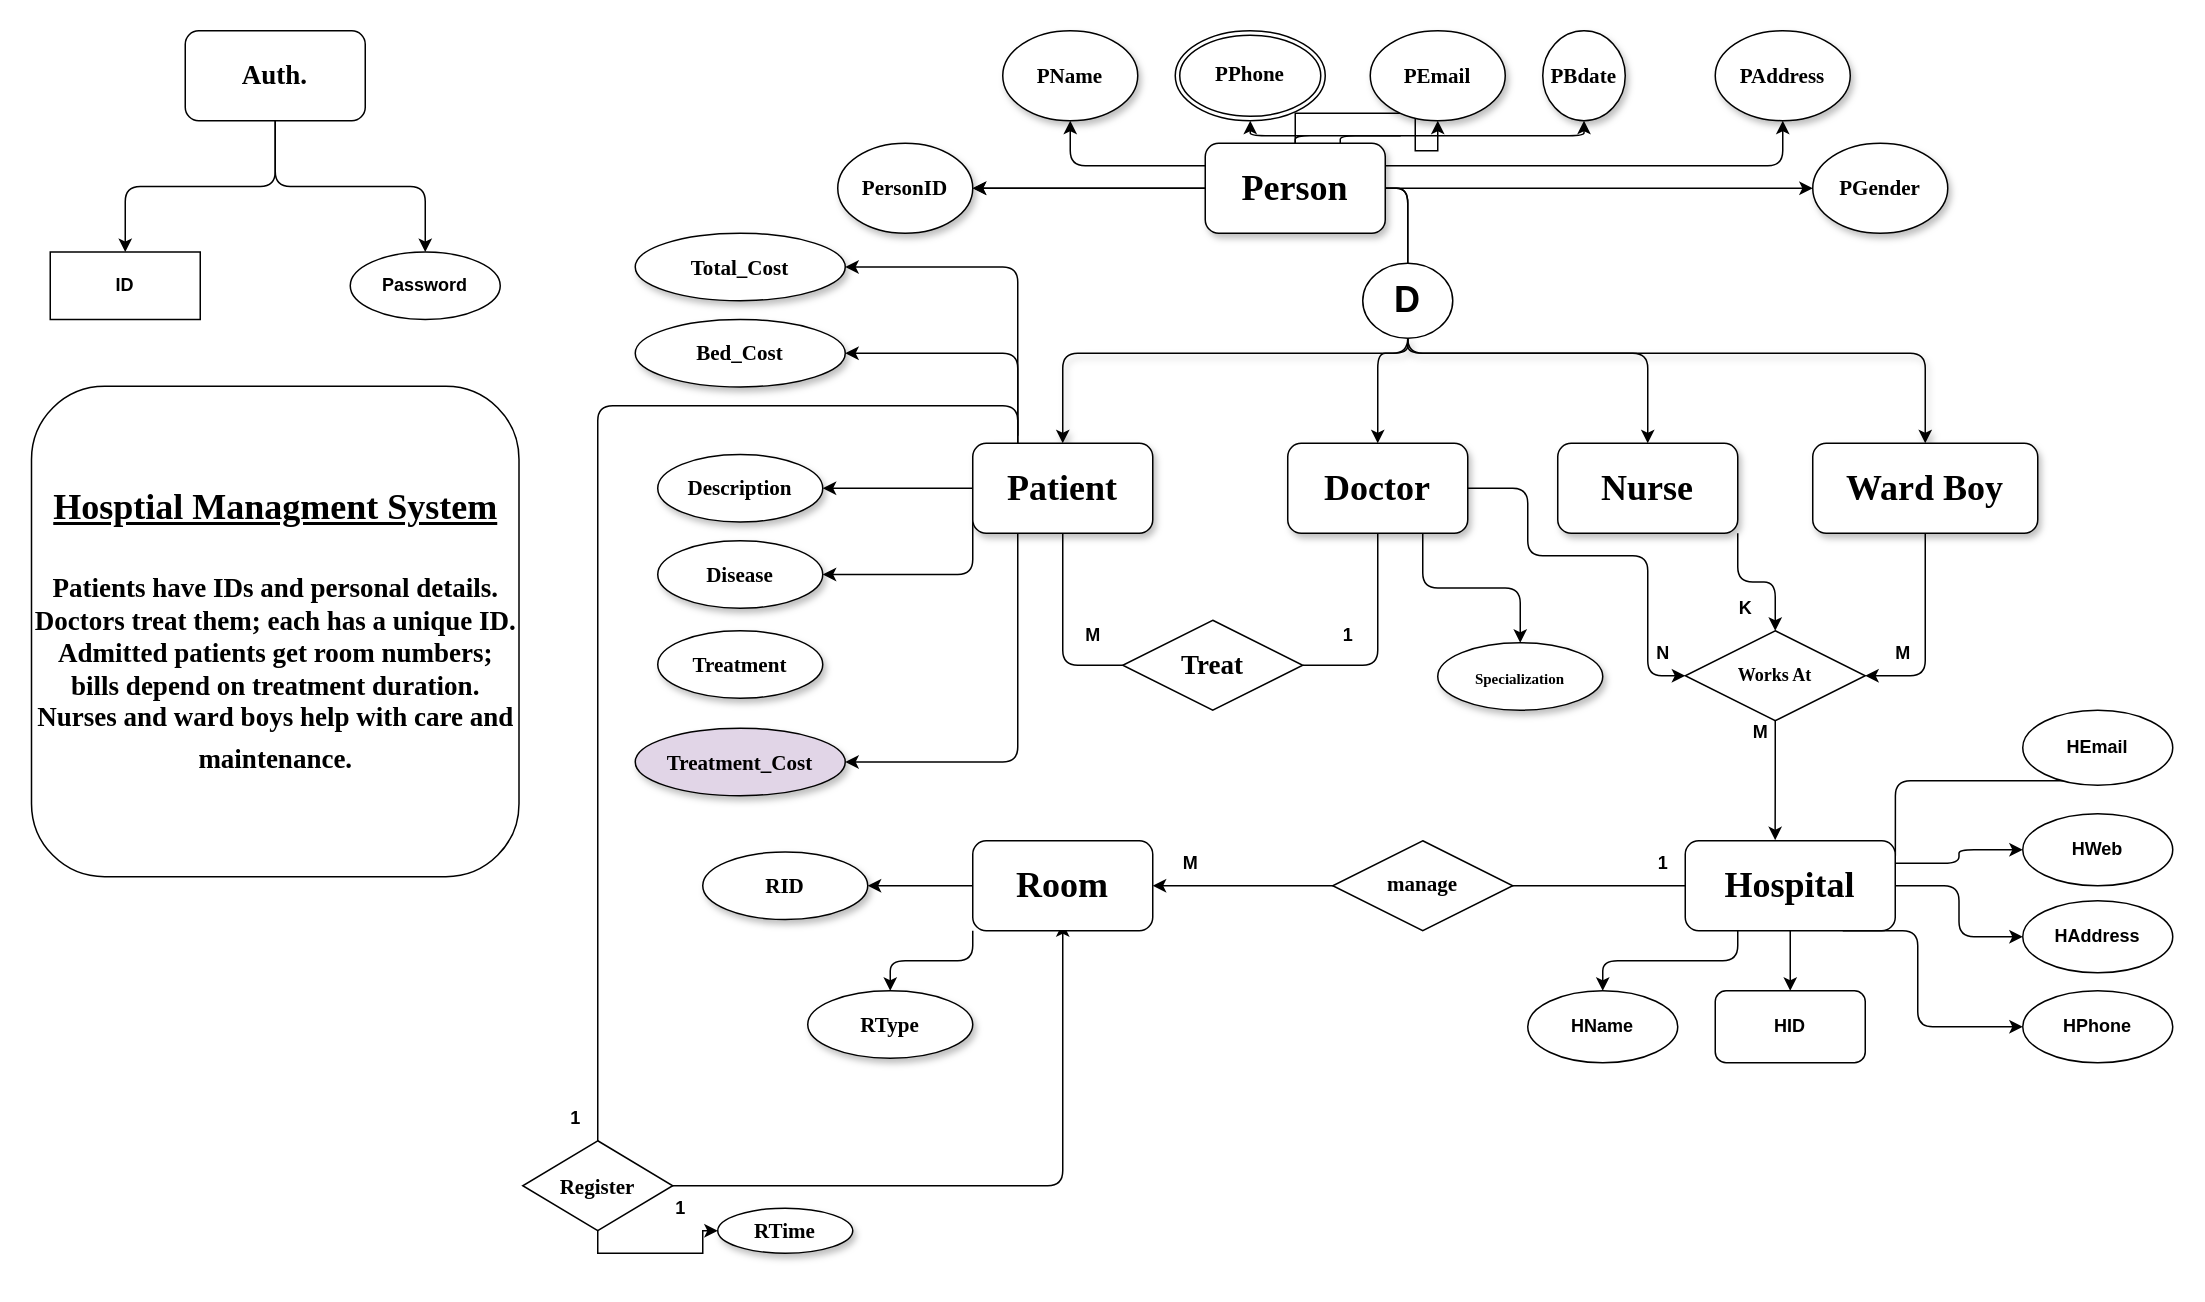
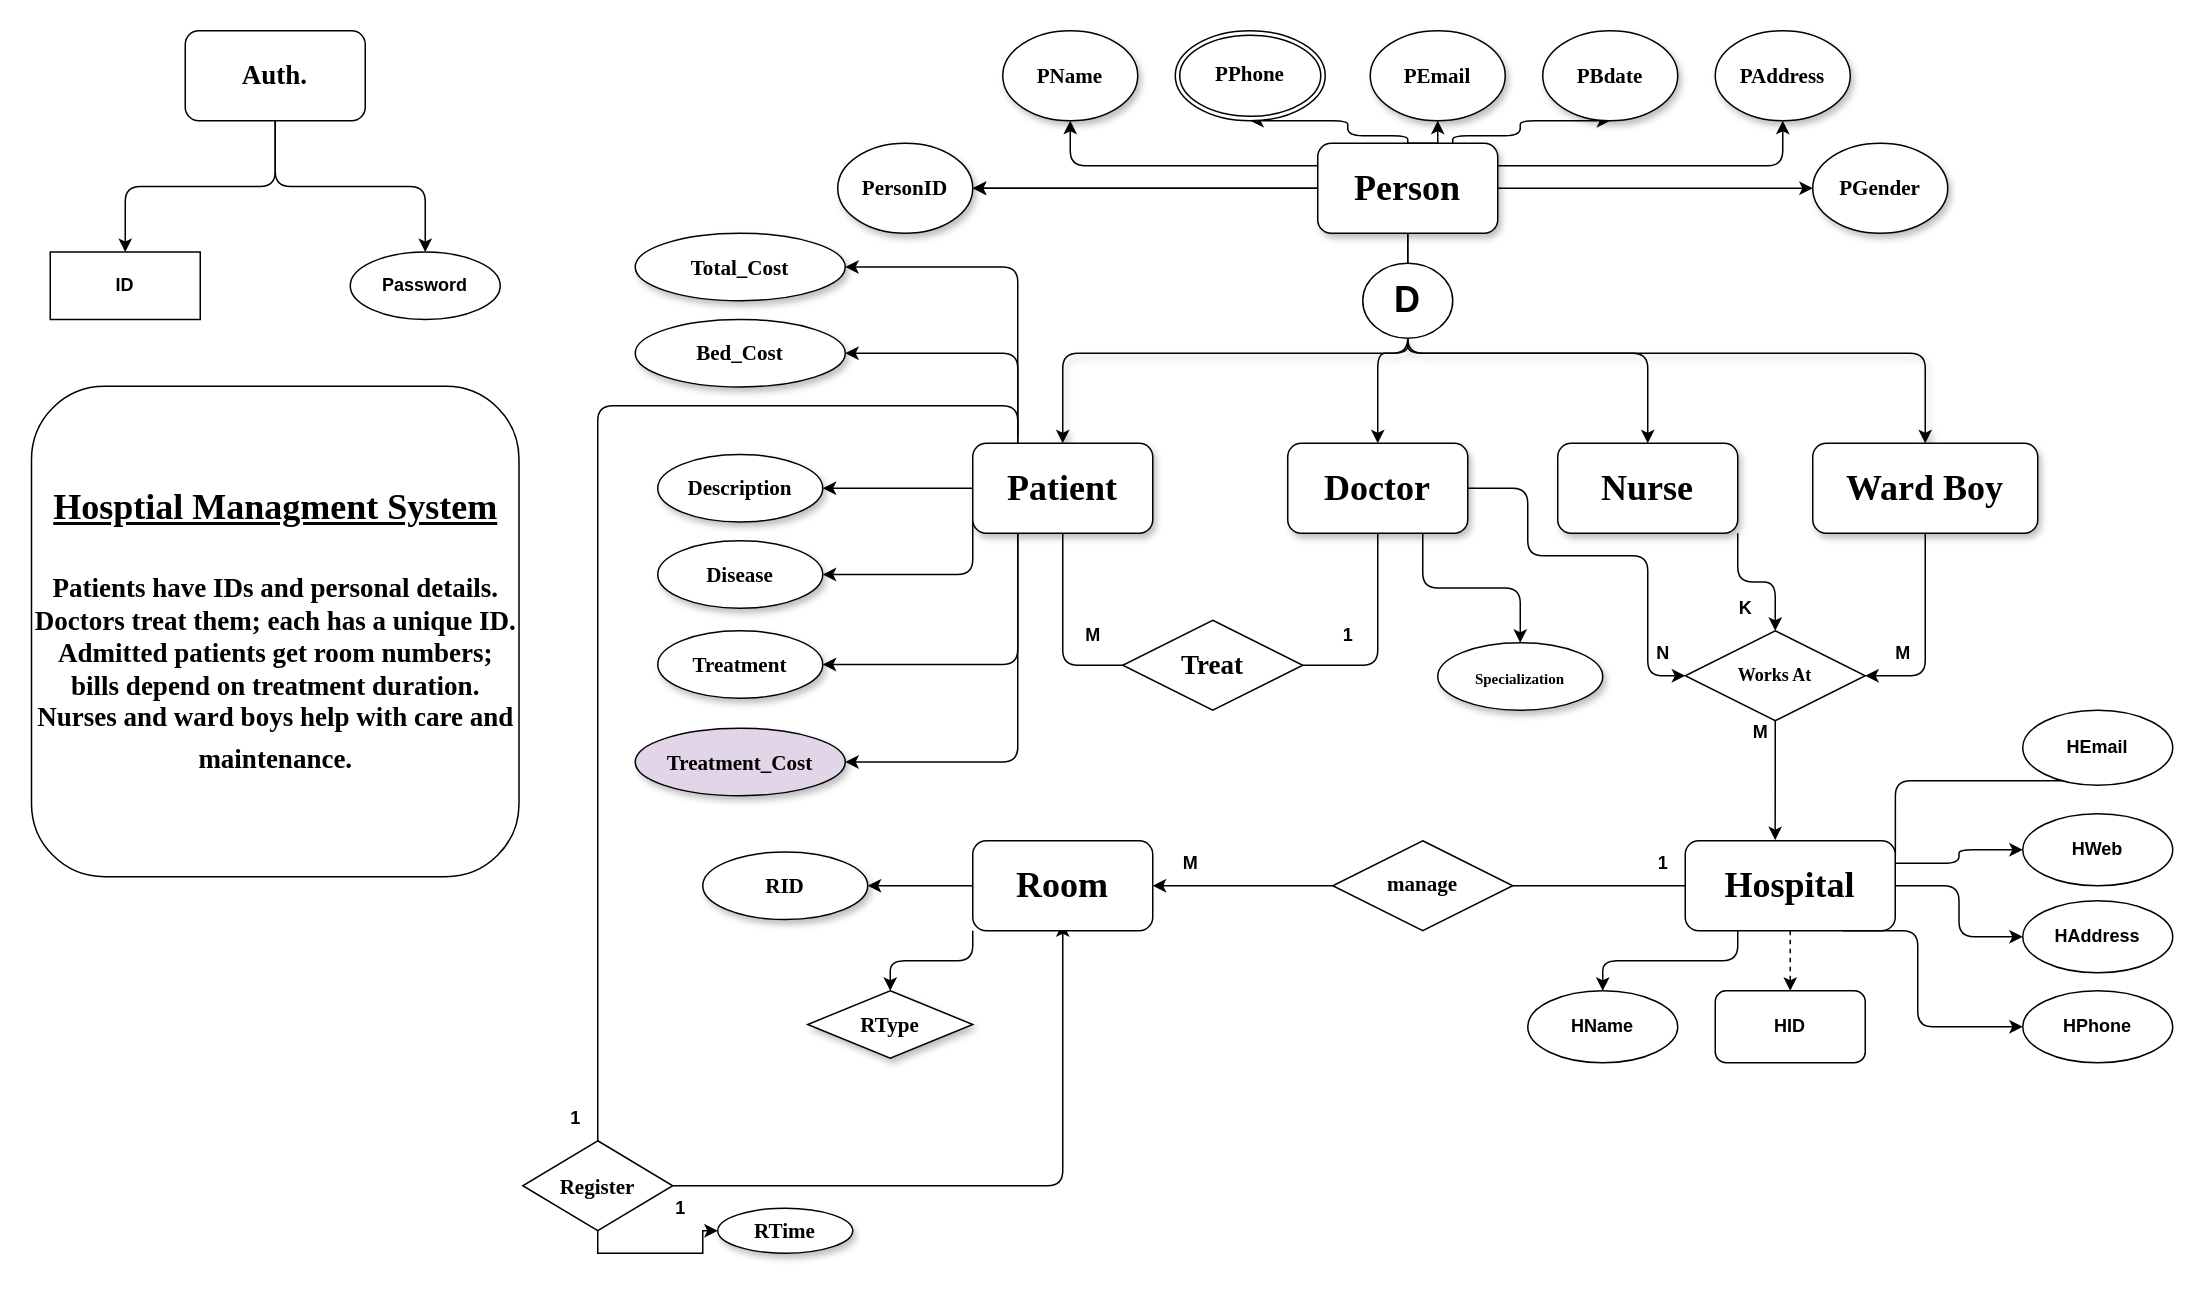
(1584, 76) -> (1610, 76)
(1295, 188) -> (1408, 188)
none -> (924, 665)
(1790, 955) -> (1790, 955)
(890, 1025) -> (890, 1025)
